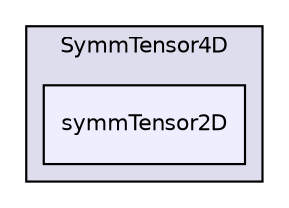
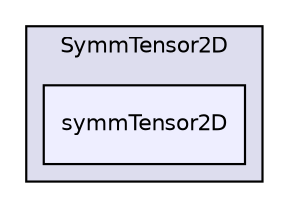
(144, 47) -> (144, 47)
